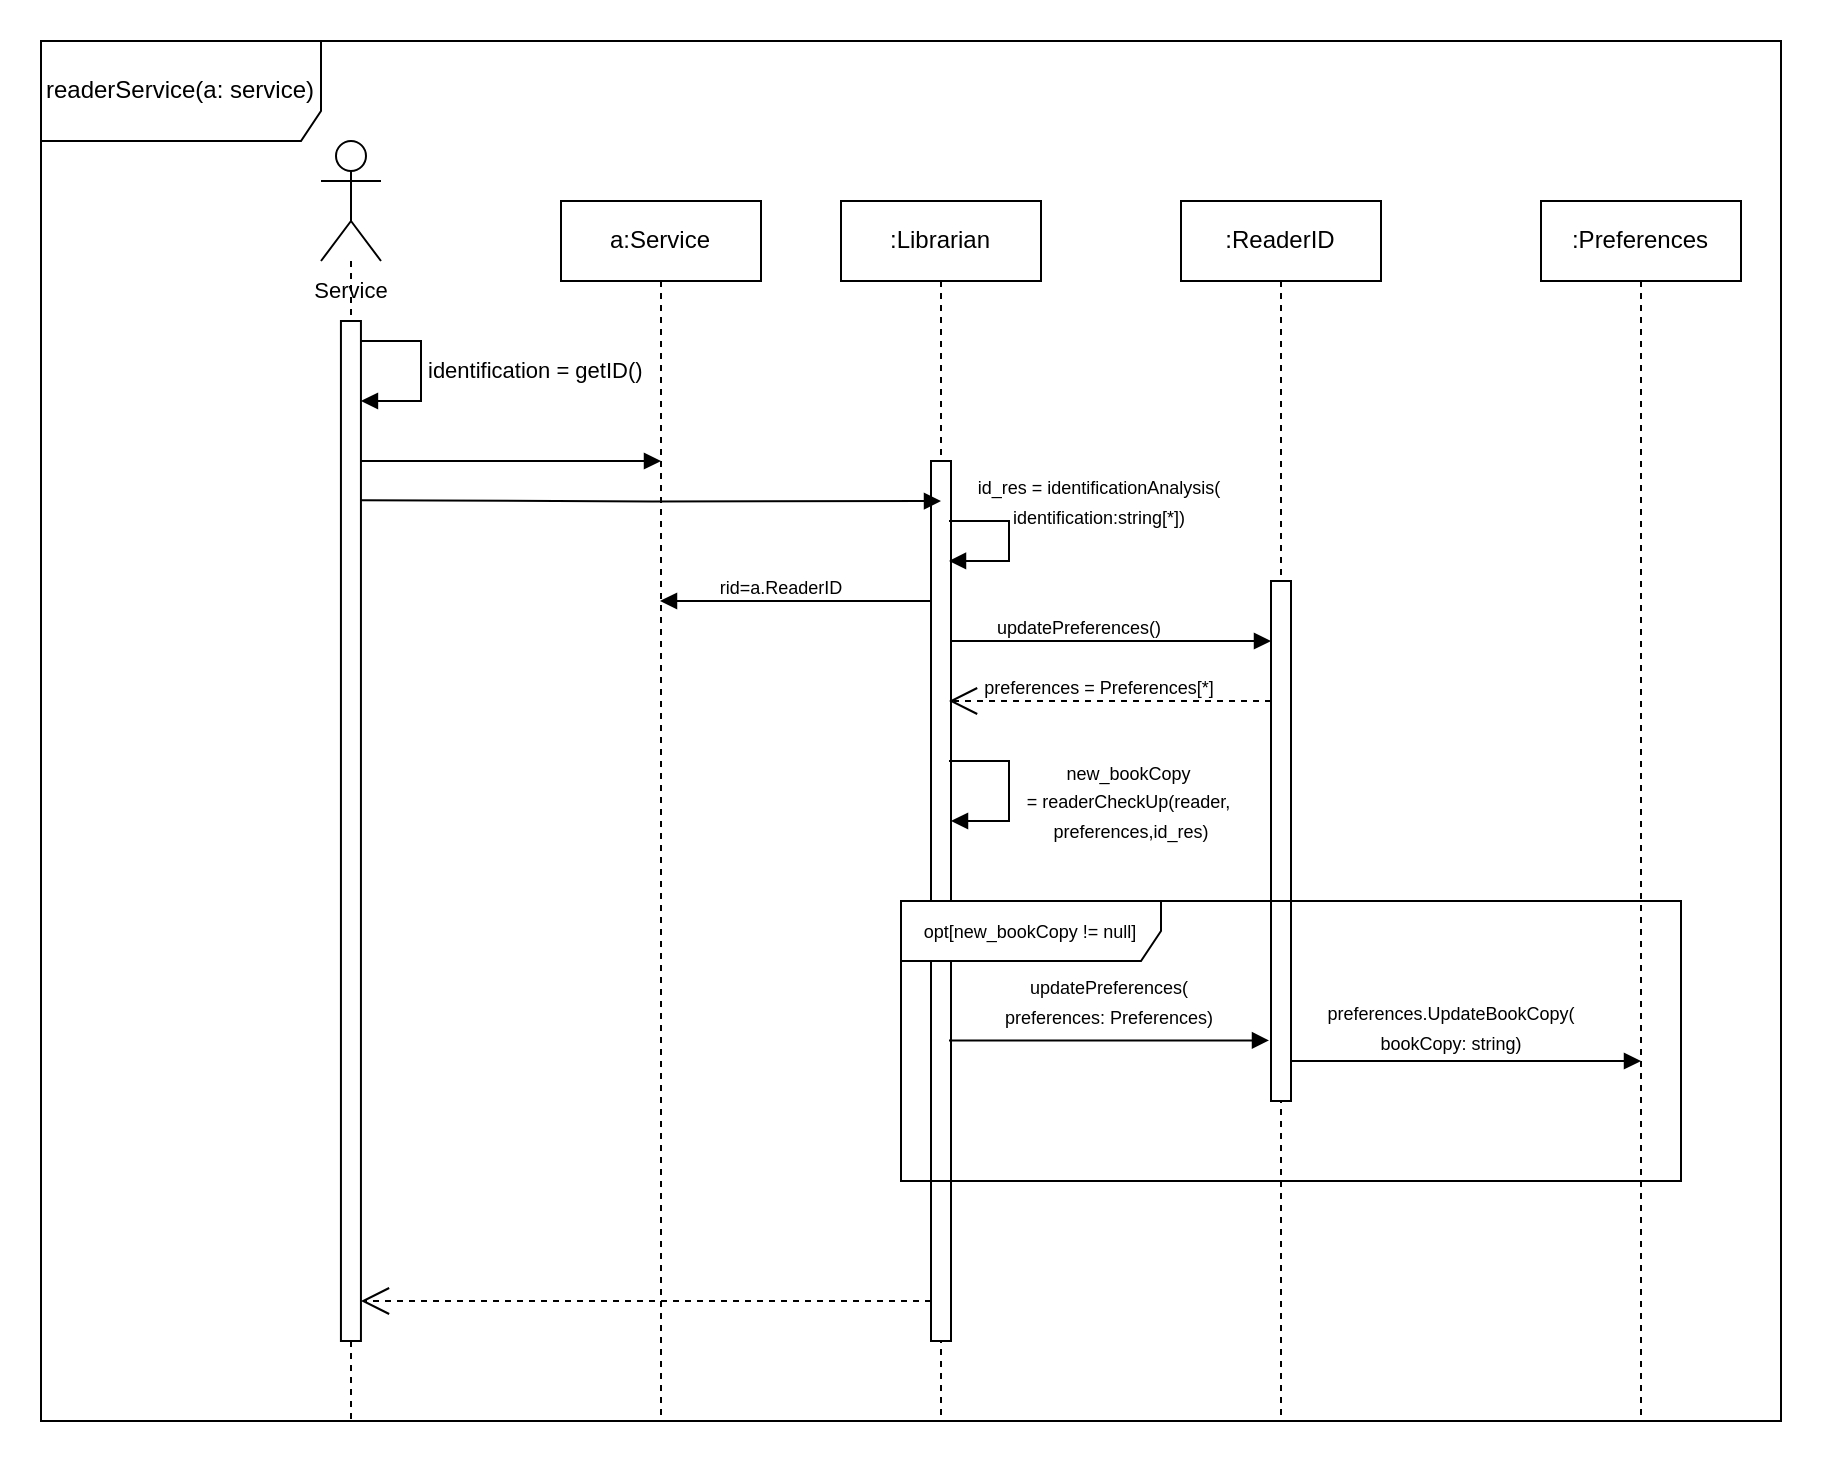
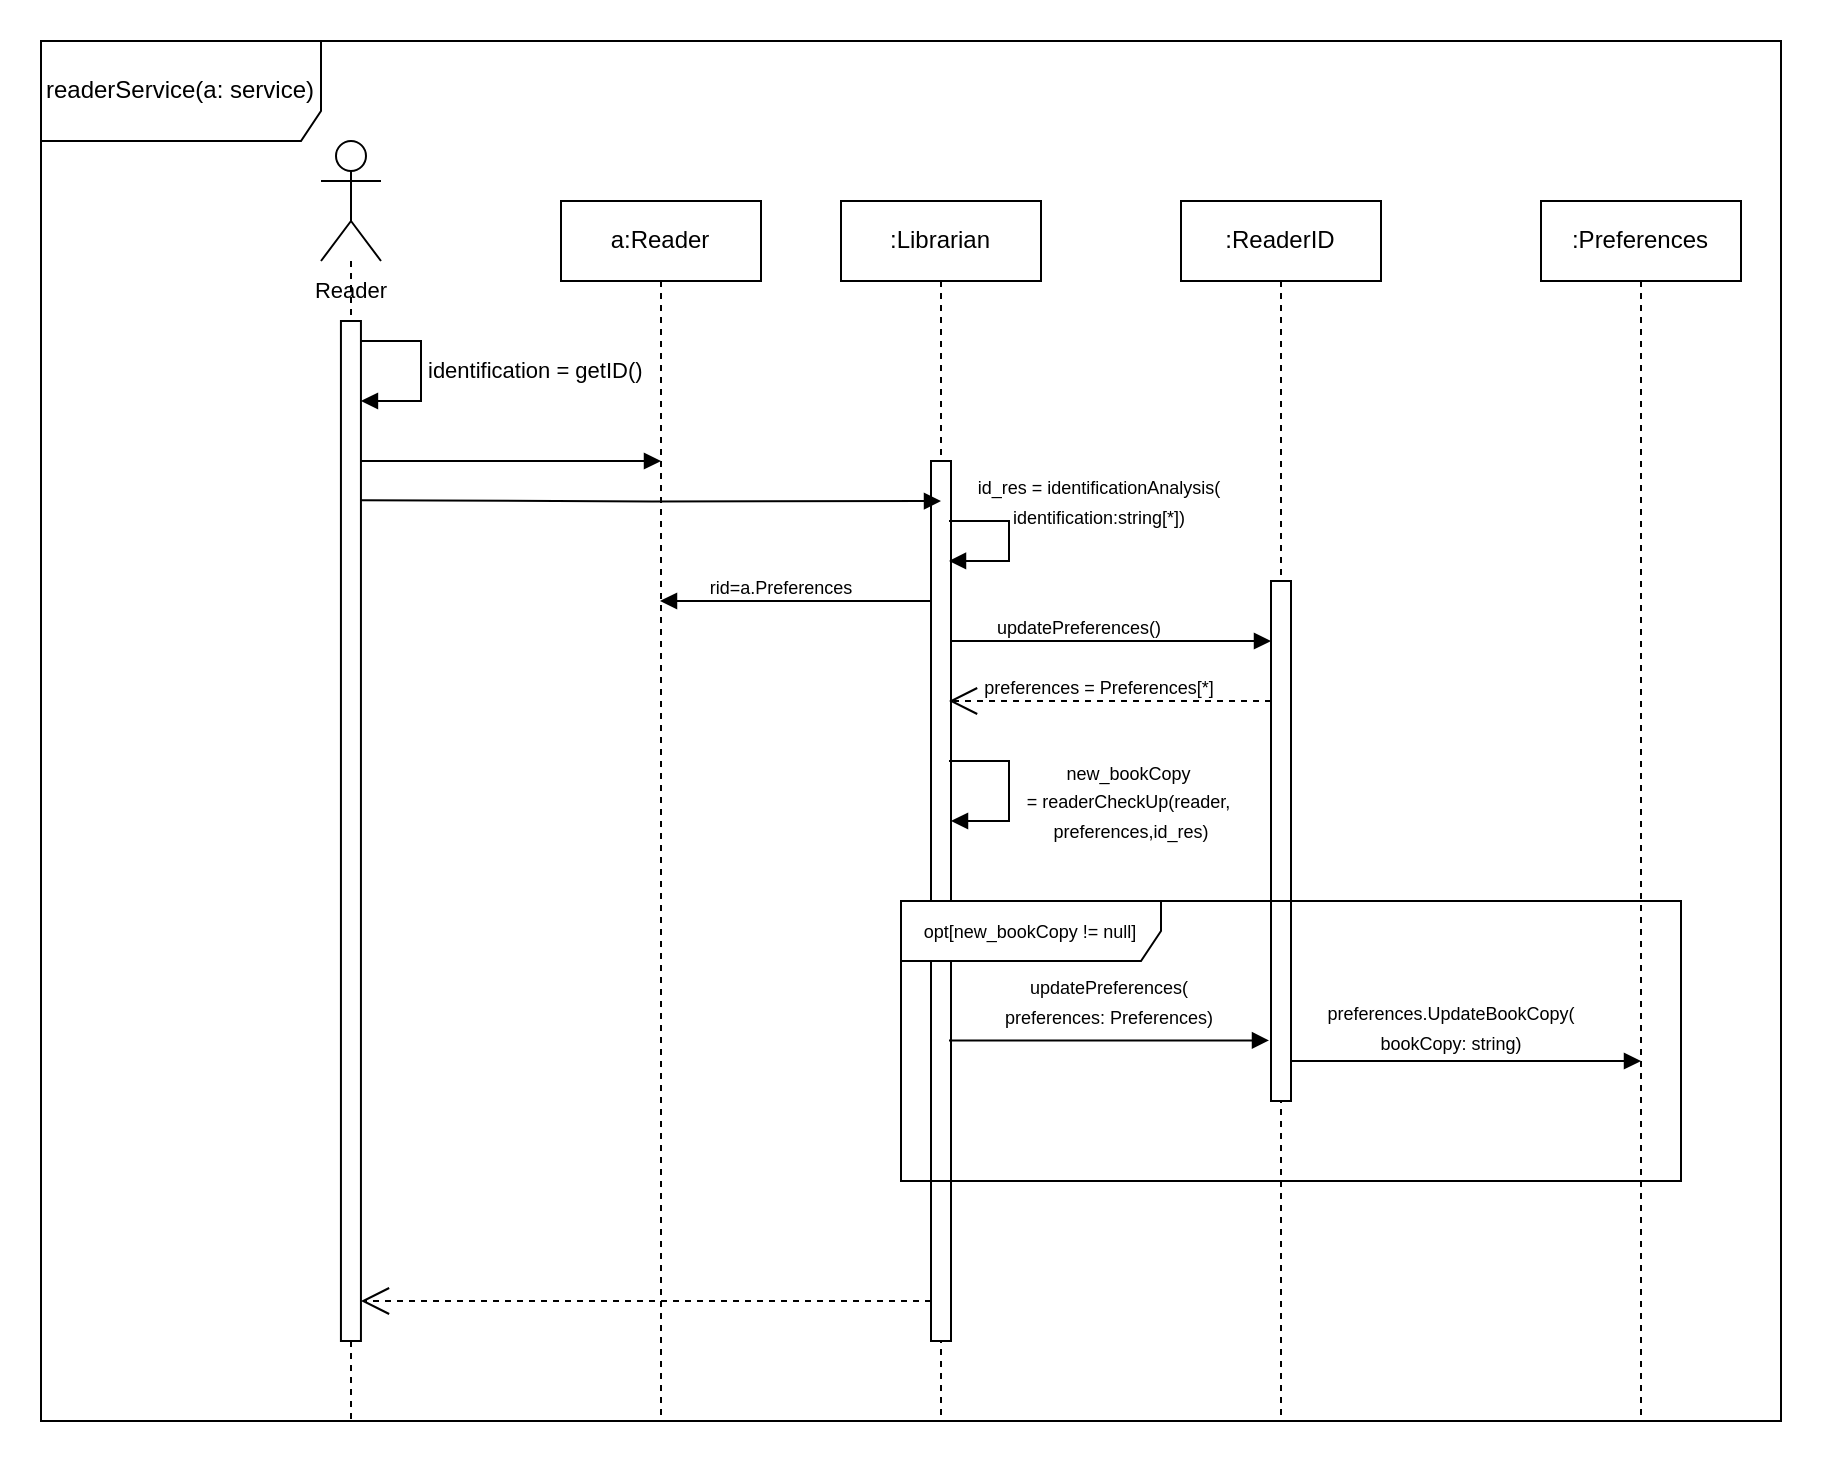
(661, 241) -> (661, 241)
(352, 291) -> (352, 291)
(782, 587) -> (782, 587)
